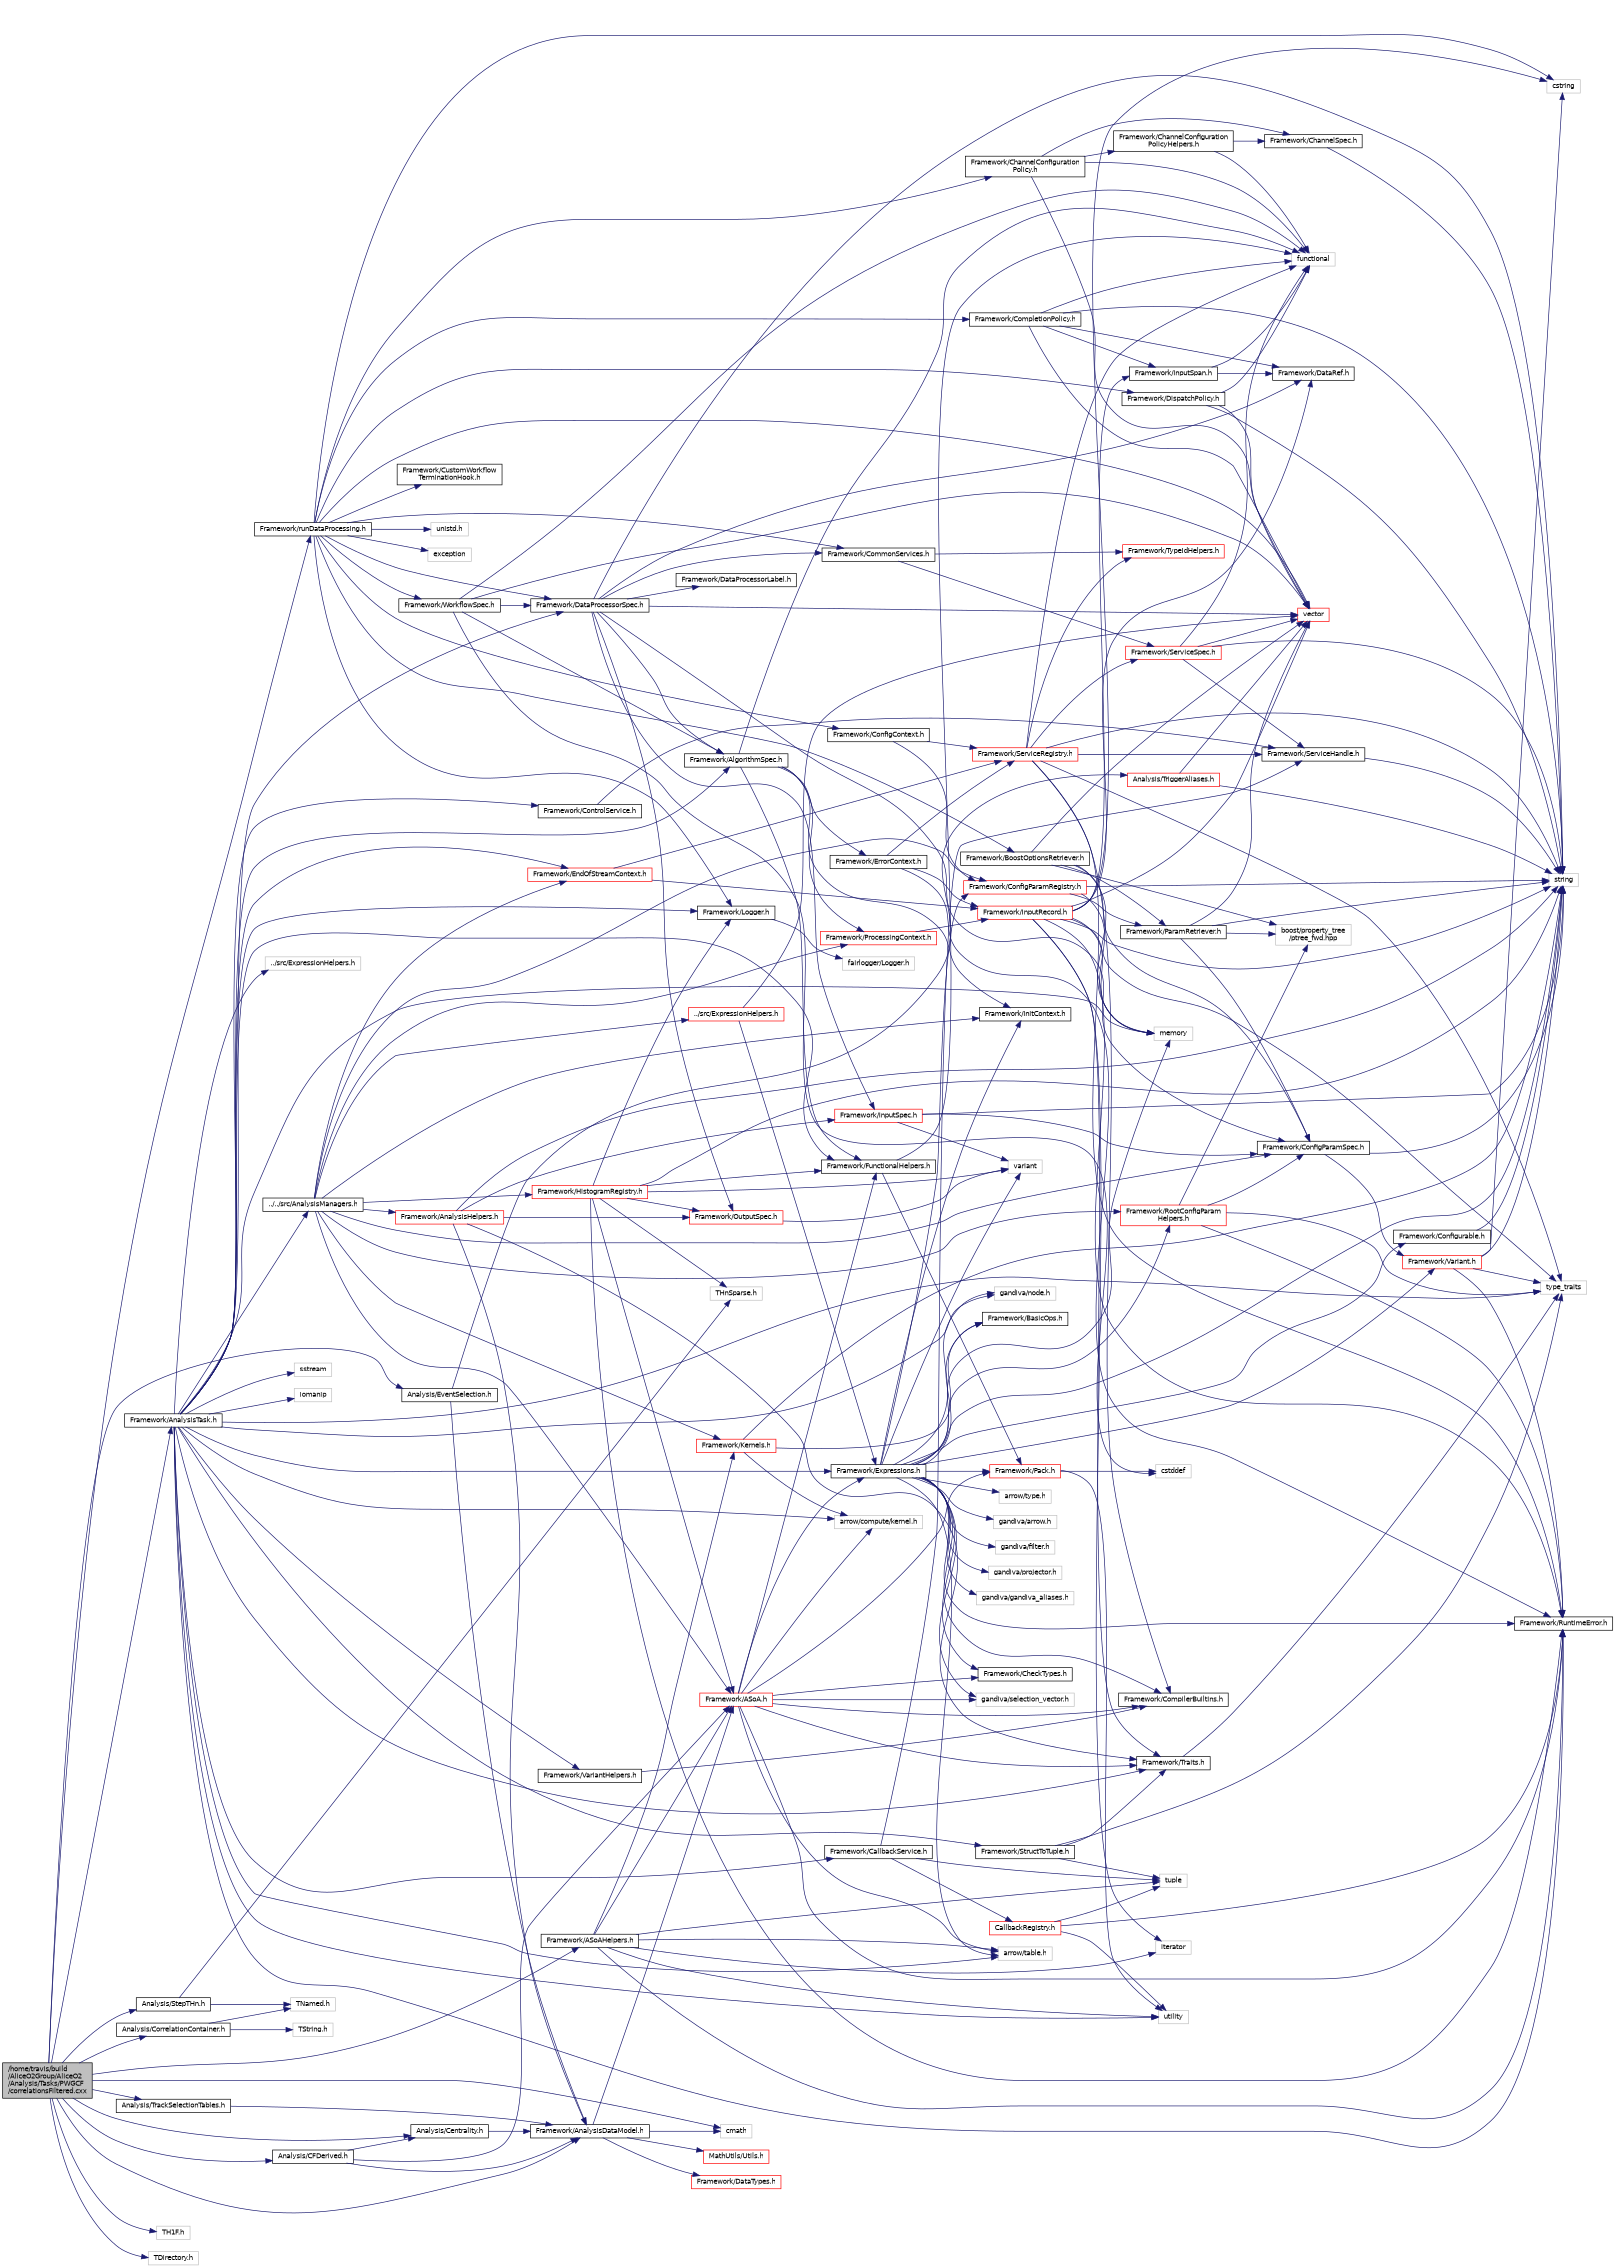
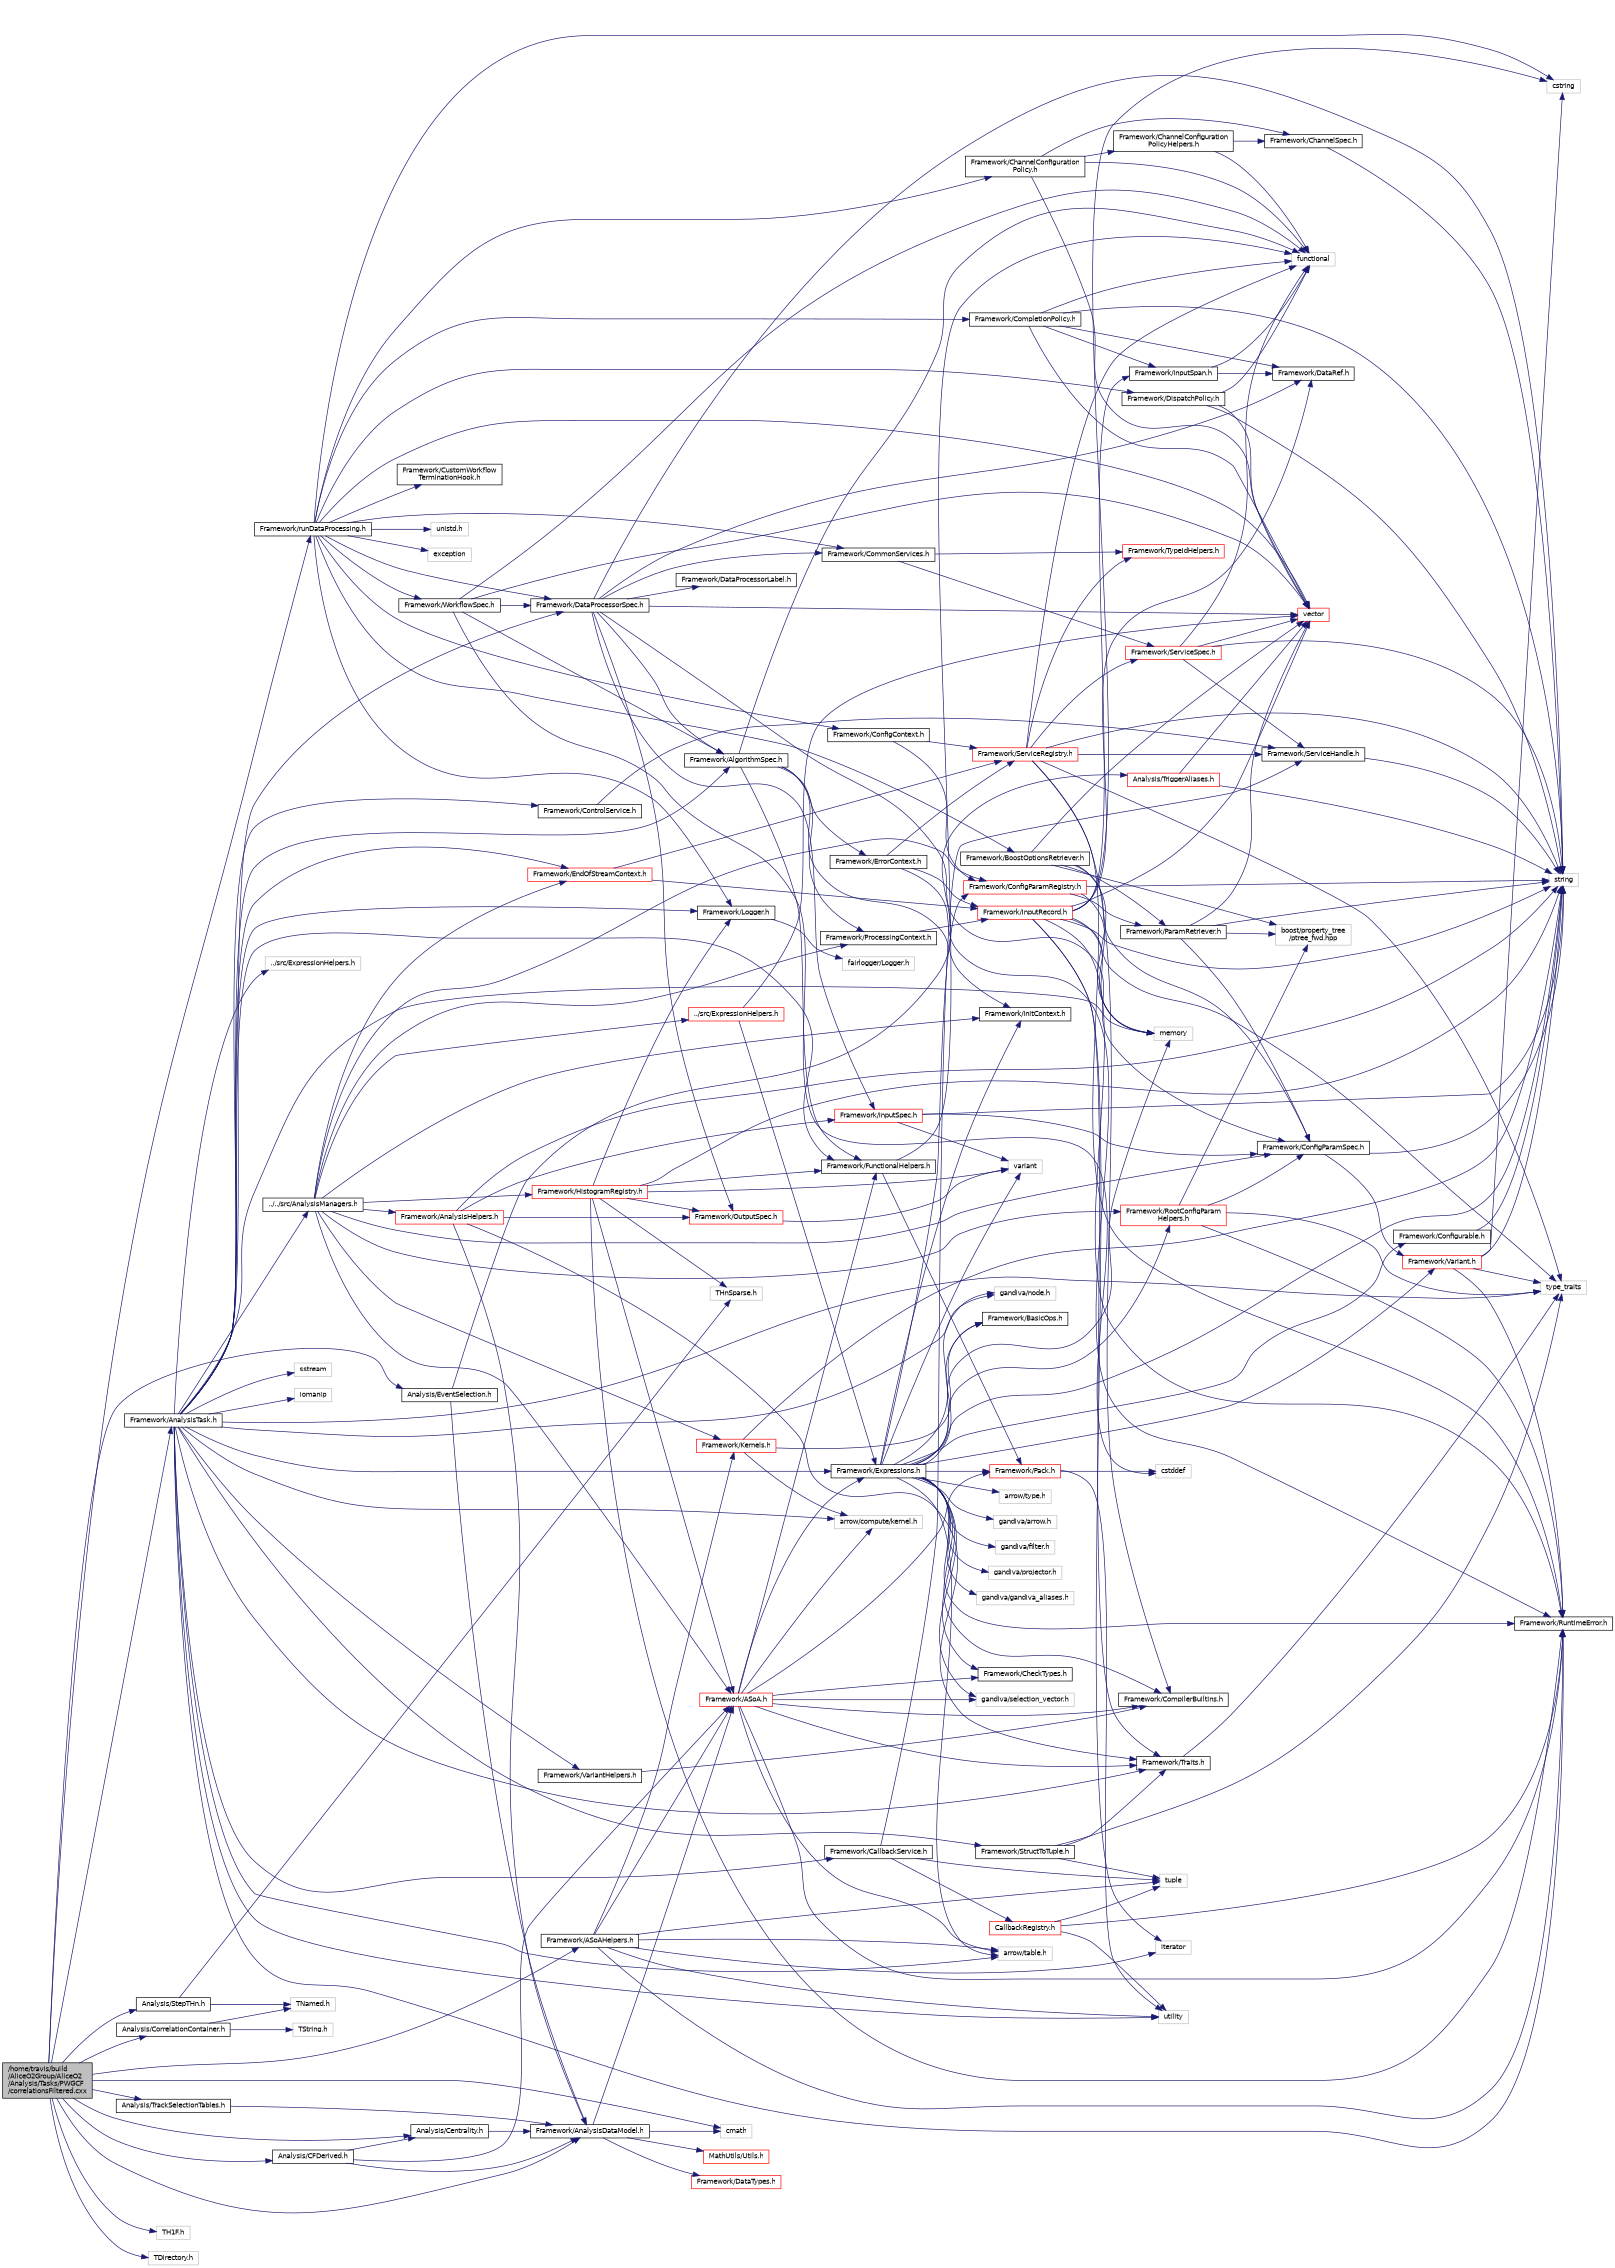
(878, 938) -> (878, 938)
